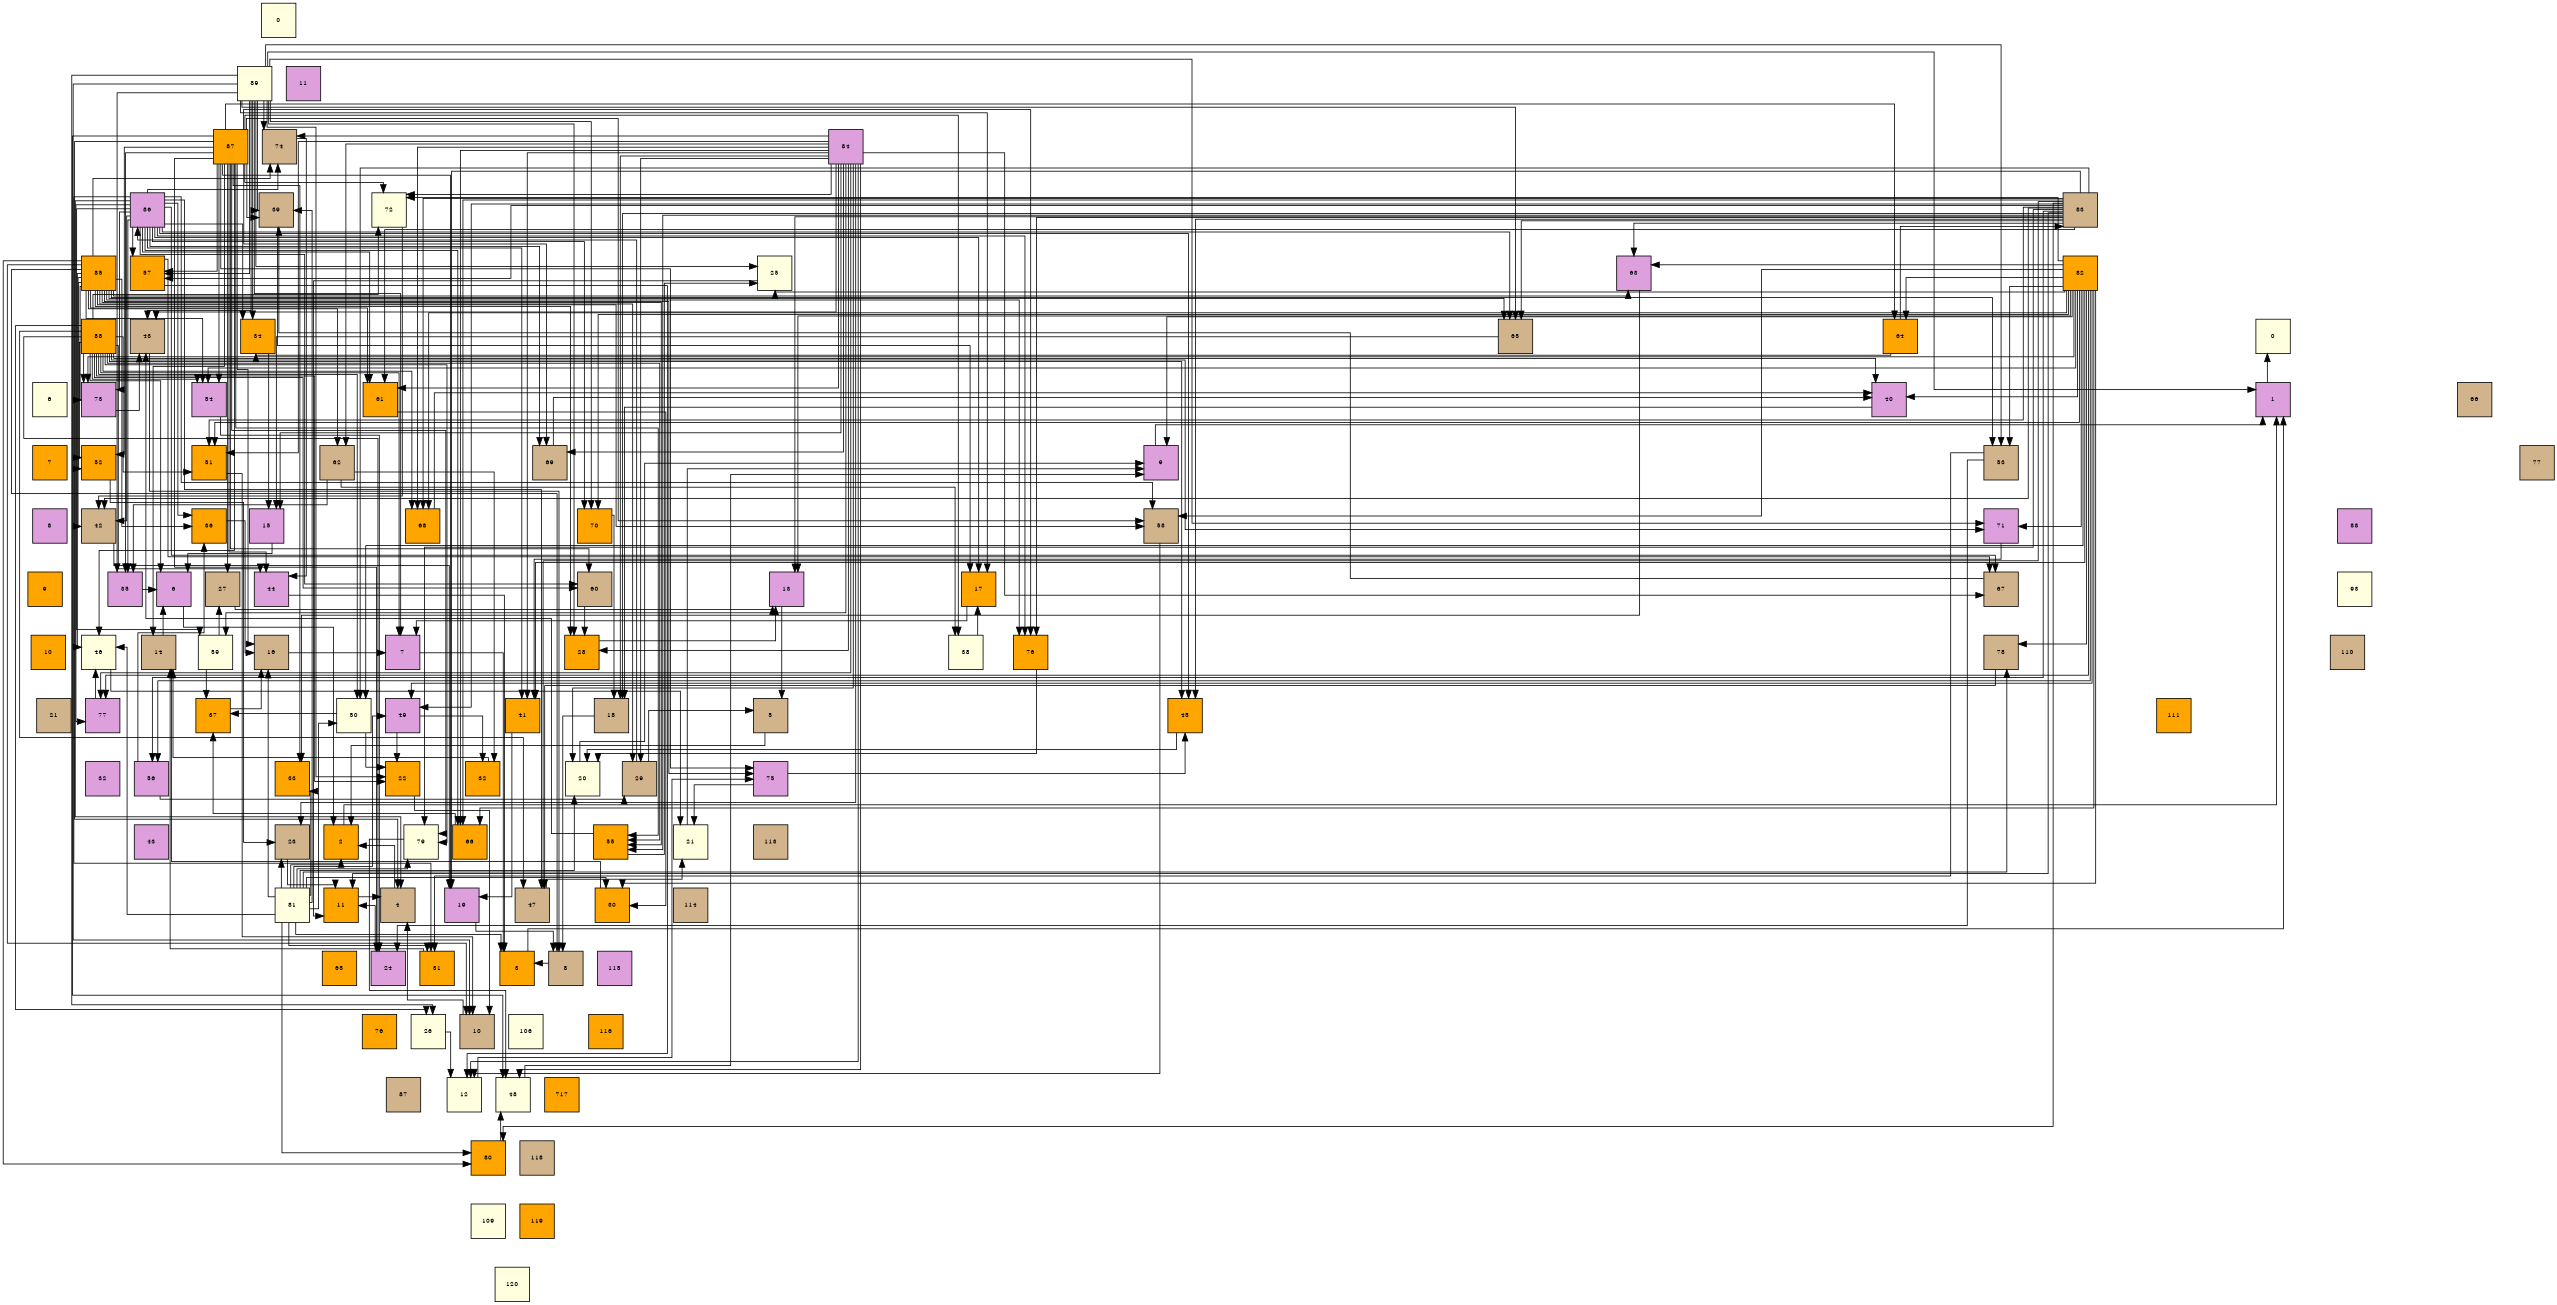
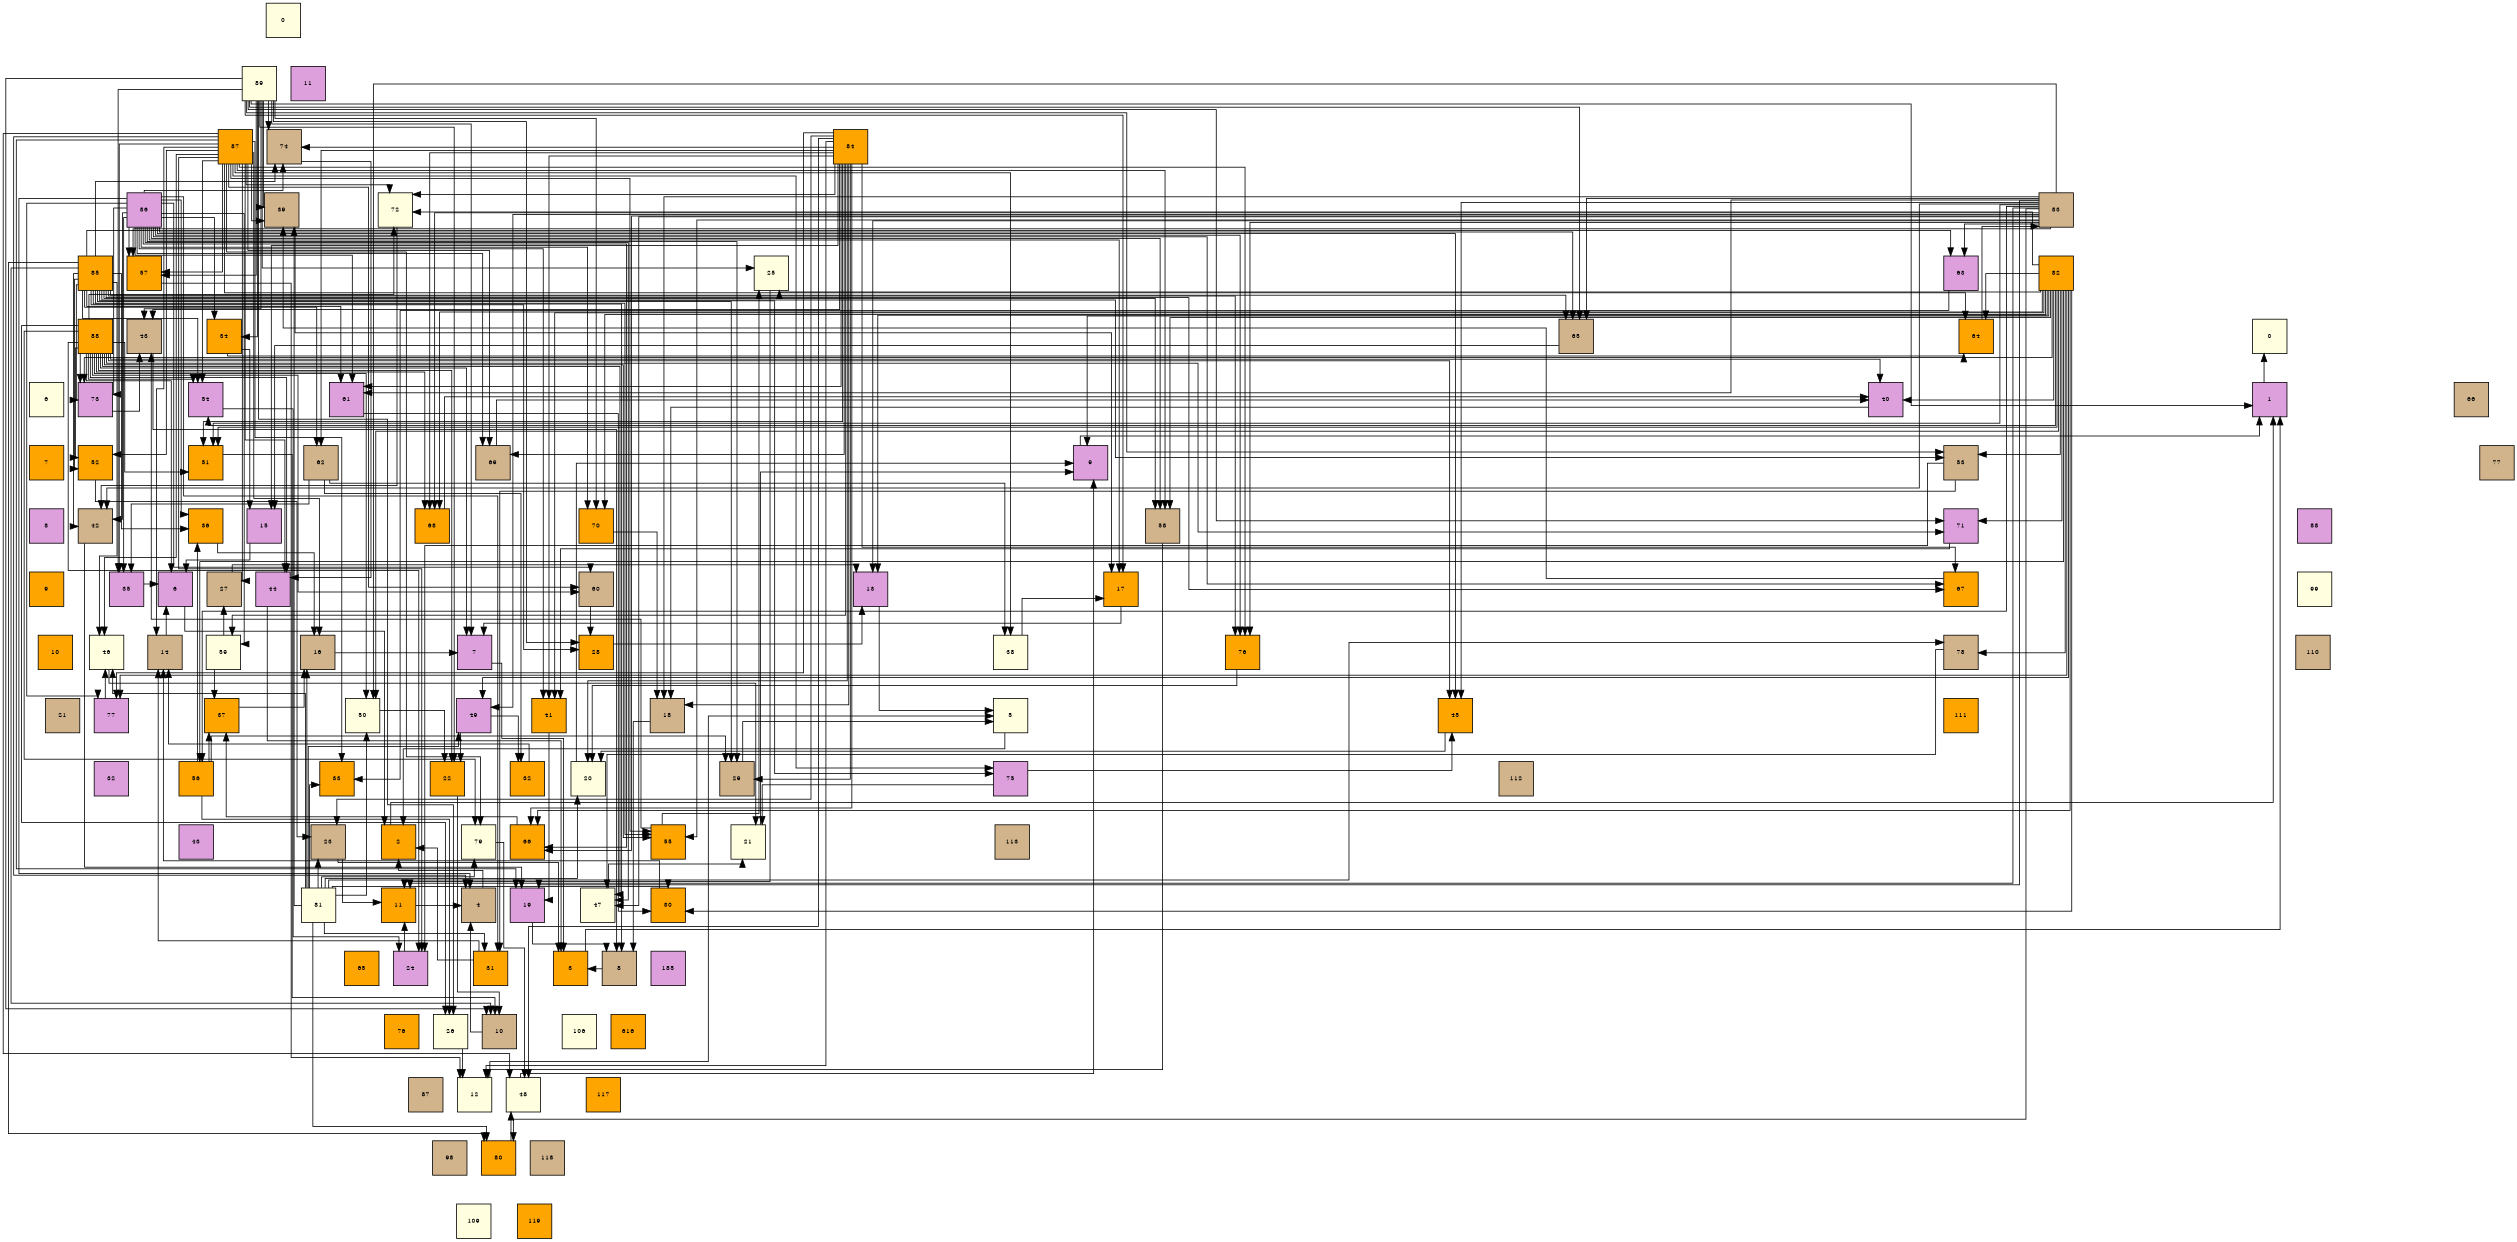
(846, 147) -> (851, 147)
(637, 249) -> (737, 251)
(1861, 265) -> none
(1074, 355) -> (1095, 356)
(380, 400) -> (347, 400)
(1278, 547) -> none
(932, 557) -> (1189, 379)
(2001, 589) -> (1961, 589)
(2355, 589) -> (2315, 589)
(844, 650) -> none
(288, 714) -> (209, 751)
(771, 716) -> (1011, 716)
(151, 779) -> (196, 779)
none -> (1516, 779)
none -> (408, 819)
(305, 865) -> (437, 915)
(532, 905) -> (598, 905)
(691, 905) -> none
(397, 934) -> (487, 862)
(615, 968) -> (668, 968)
(672, 989) -> (708, 825)
(606, 1032) -> (628, 1032)
(562, 1095) -> (603, 1095)
none -> (450, 1158)
(512, 1284) -> none
